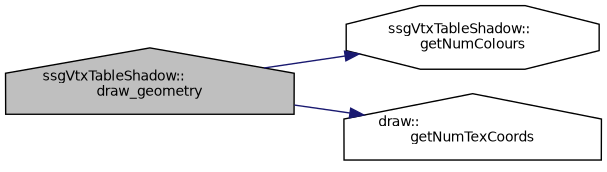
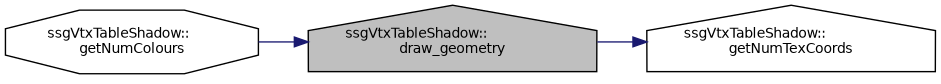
(305, 62) -> (276, 42)
(473, 130) -> (791, 42)
